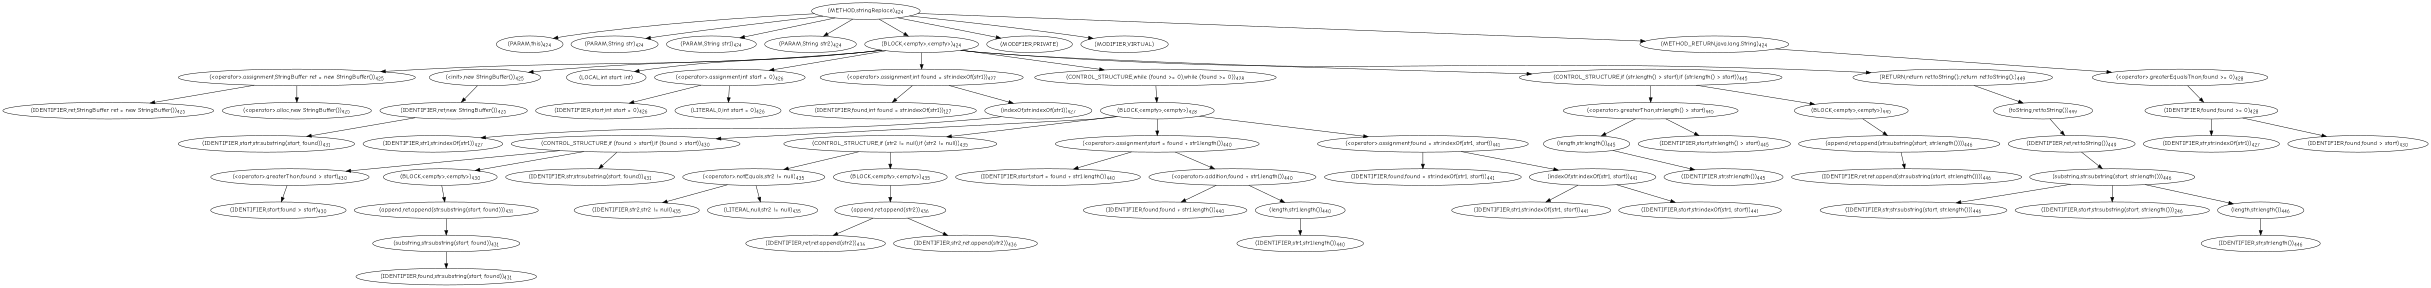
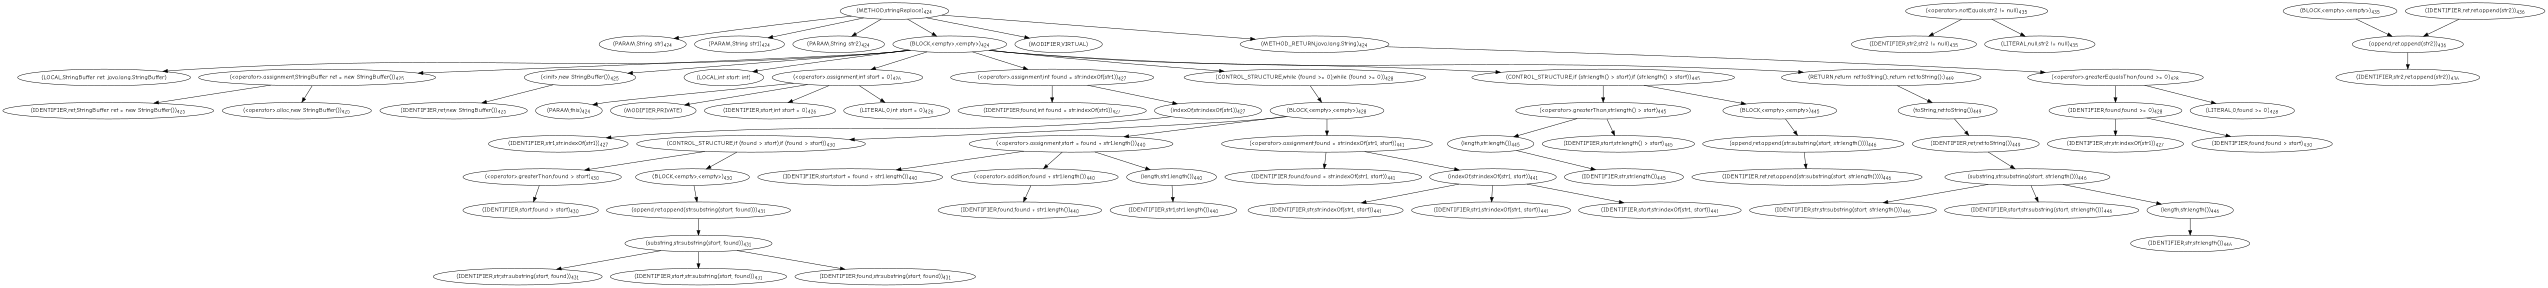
(686, 23) -> (695, 93)
(947, 28) -> (748, 94)
none -> (104, 77)
(947, 110) -> (1117, 110)
none -> (2242, 111)
(363, 127) -> (698, 258)
(890, 144) -> none
(610, 159) -> (611, 260)
(1265, 193) -> (1120, 160)
none -> (1326, 210)
(2179, 210) -> (2108, 210)
(855, 226) -> (2443, 27)
